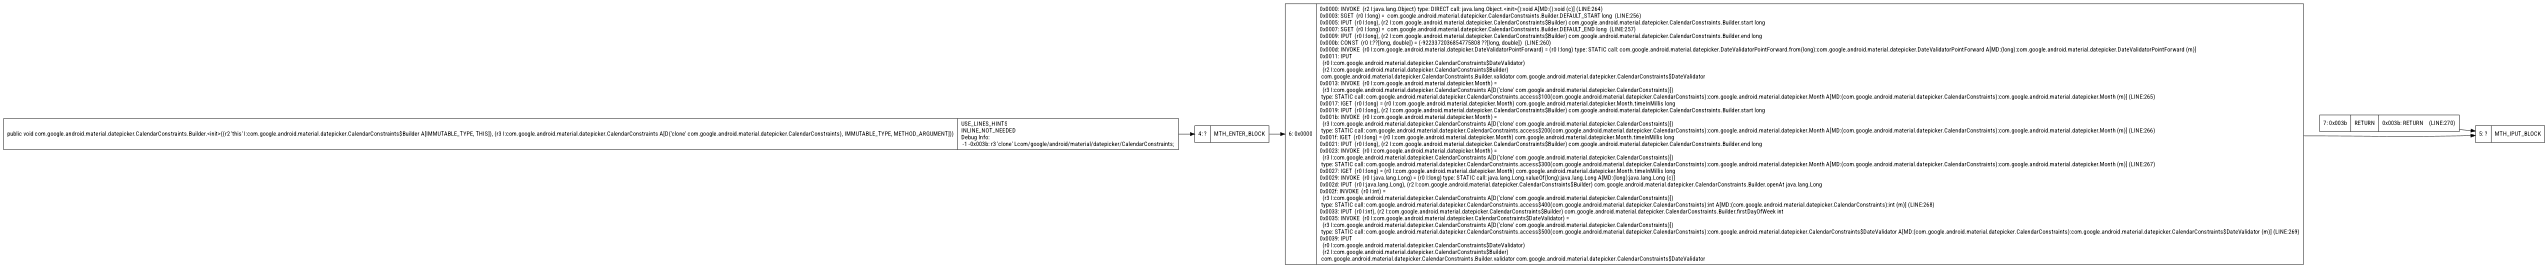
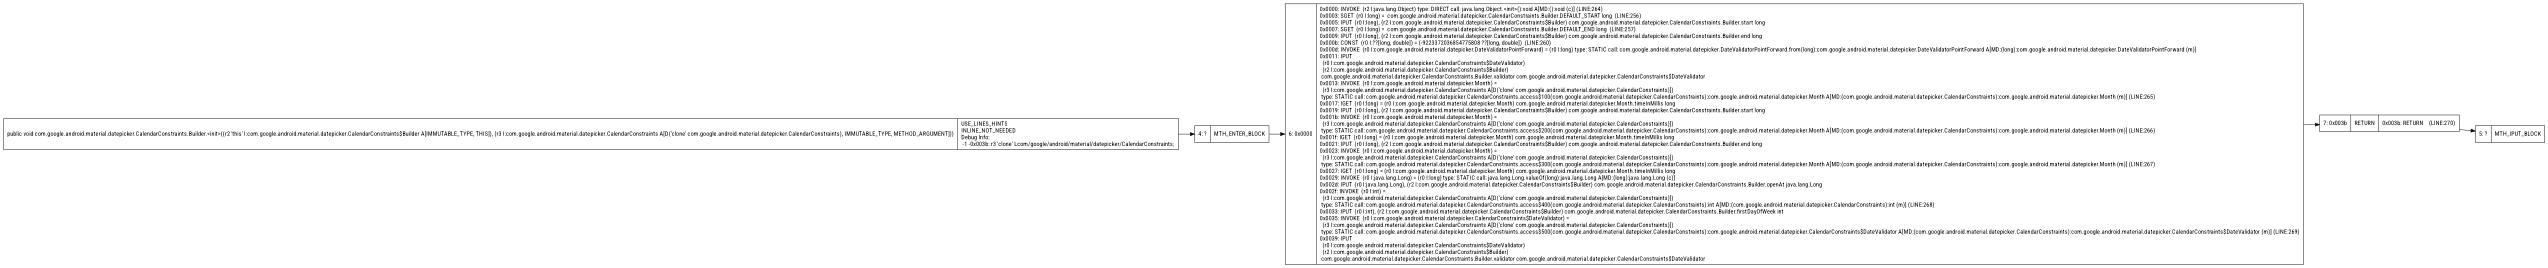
(2387, 136) -> (2309, 125)
